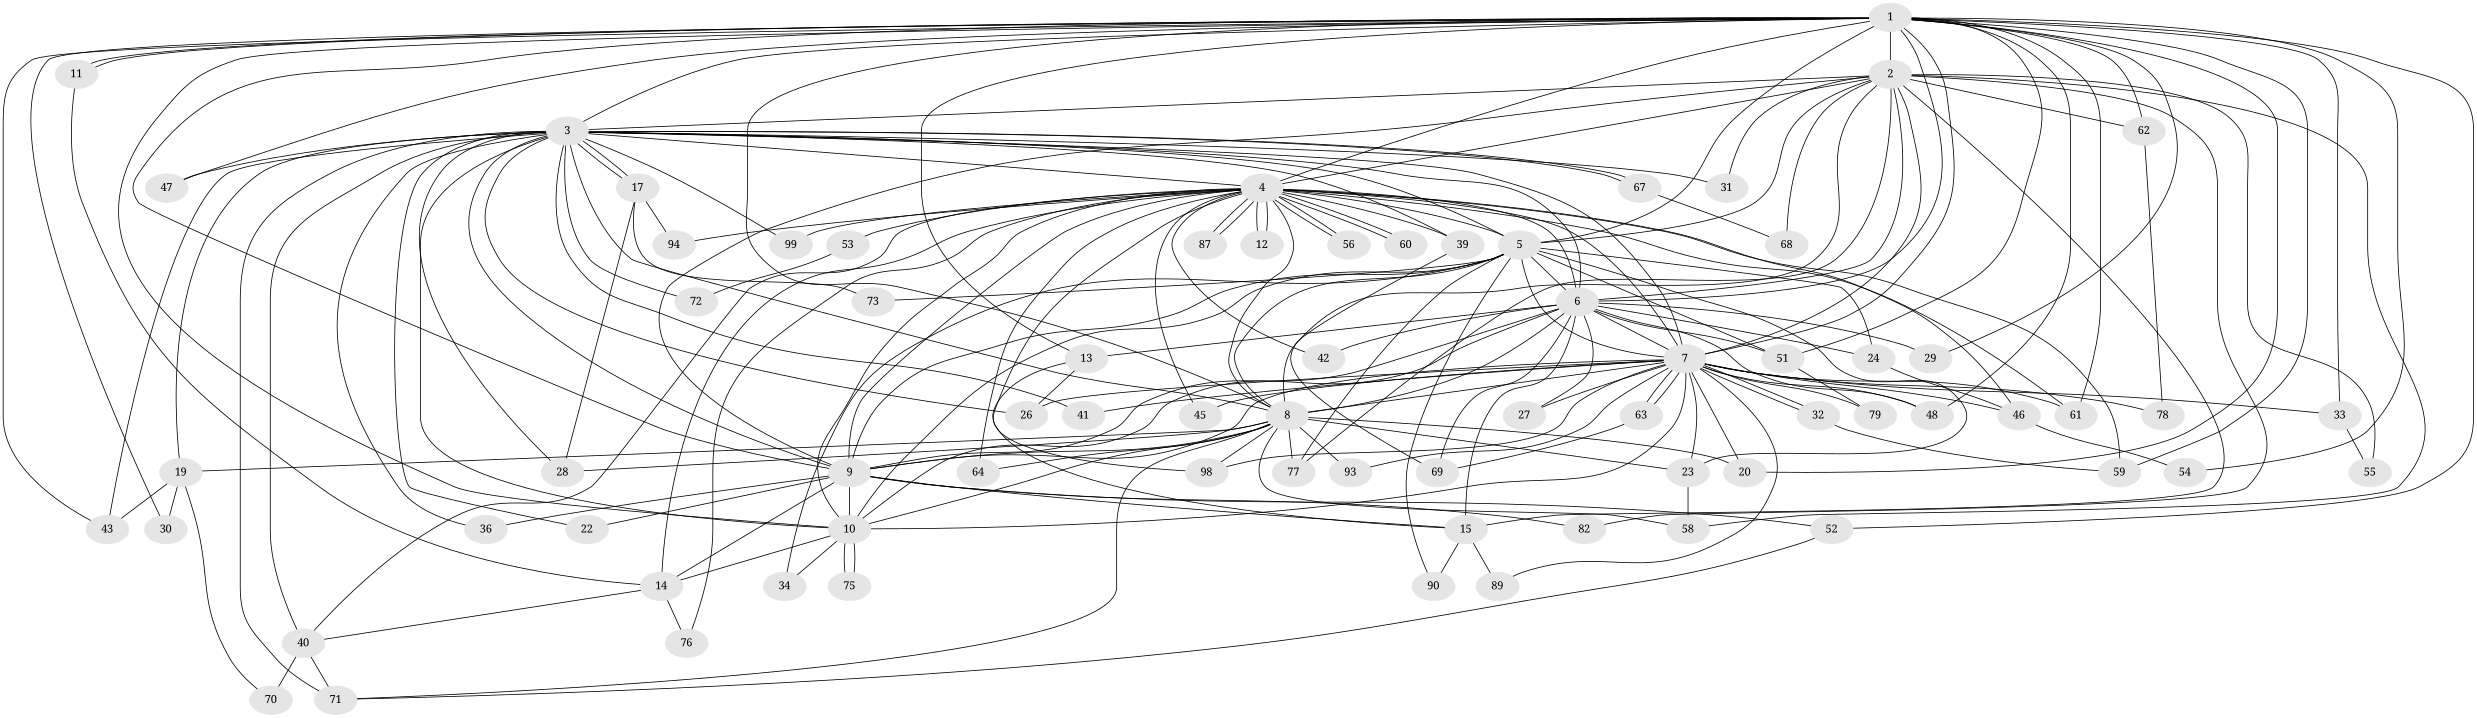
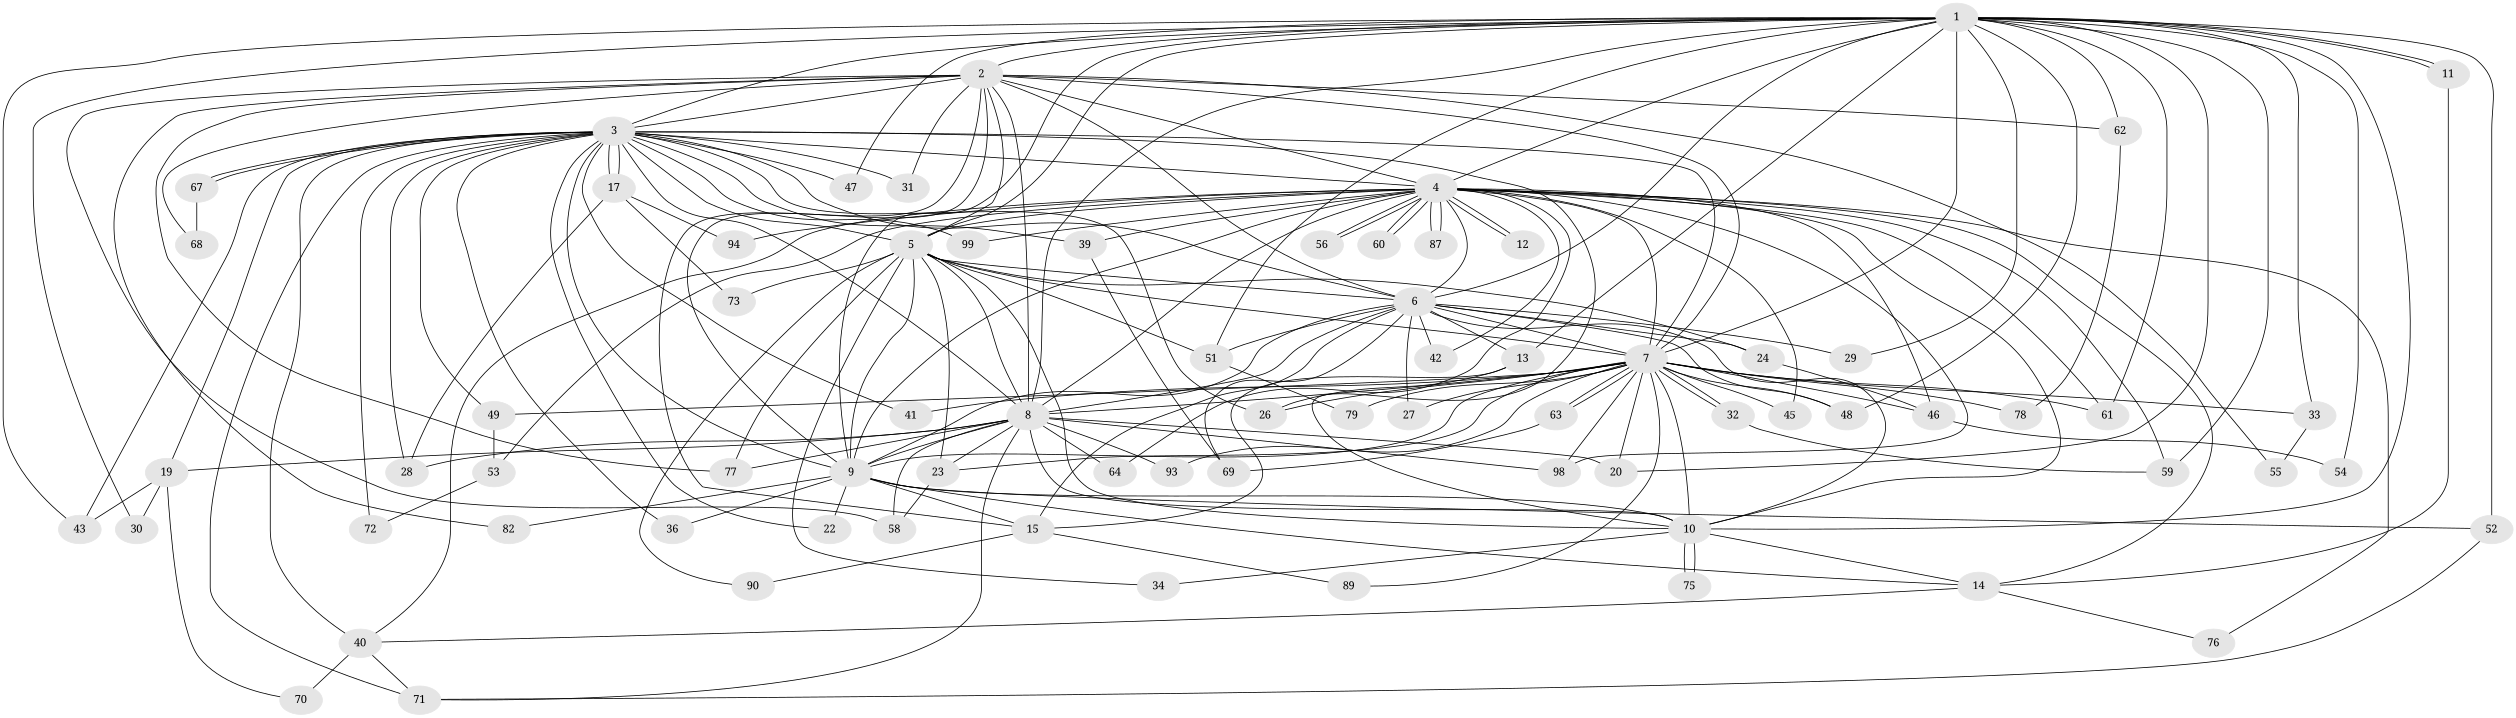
none -> (494, 416)
